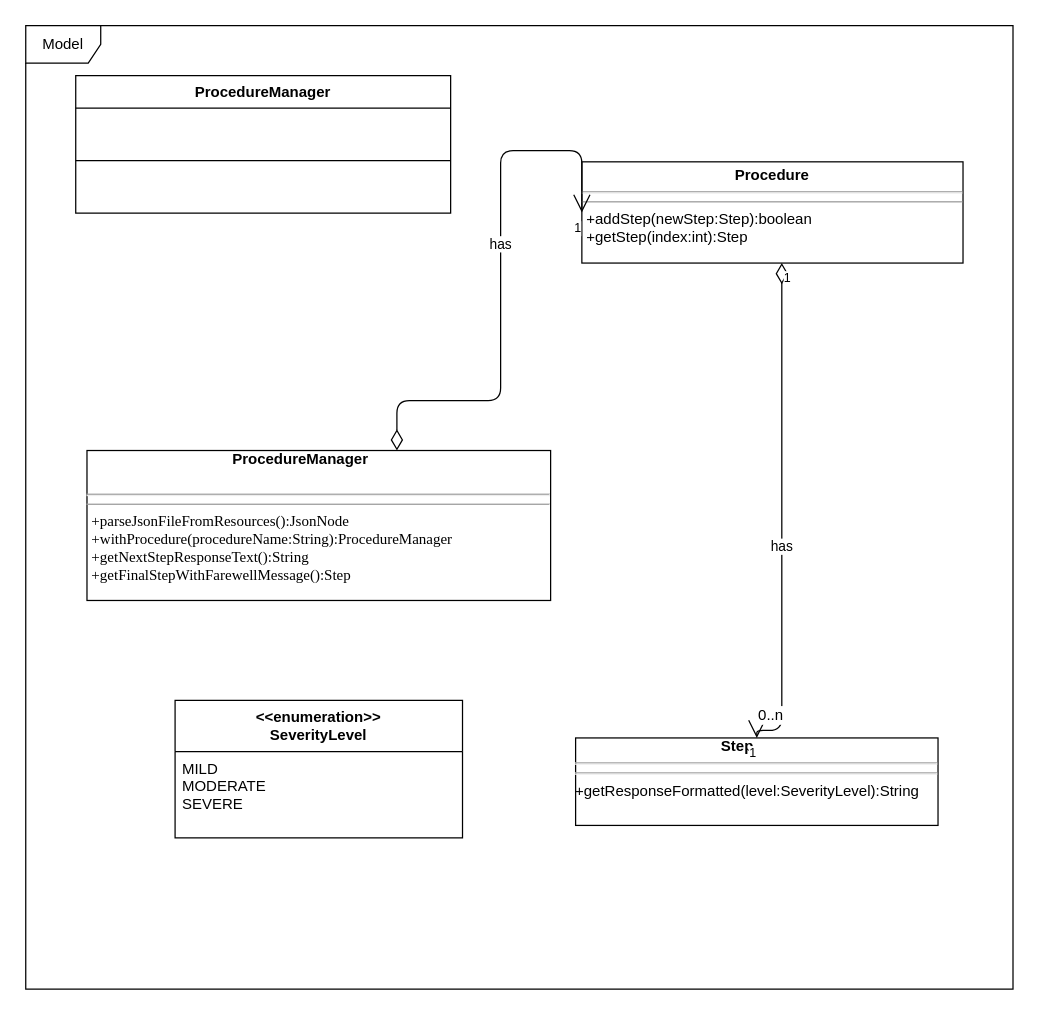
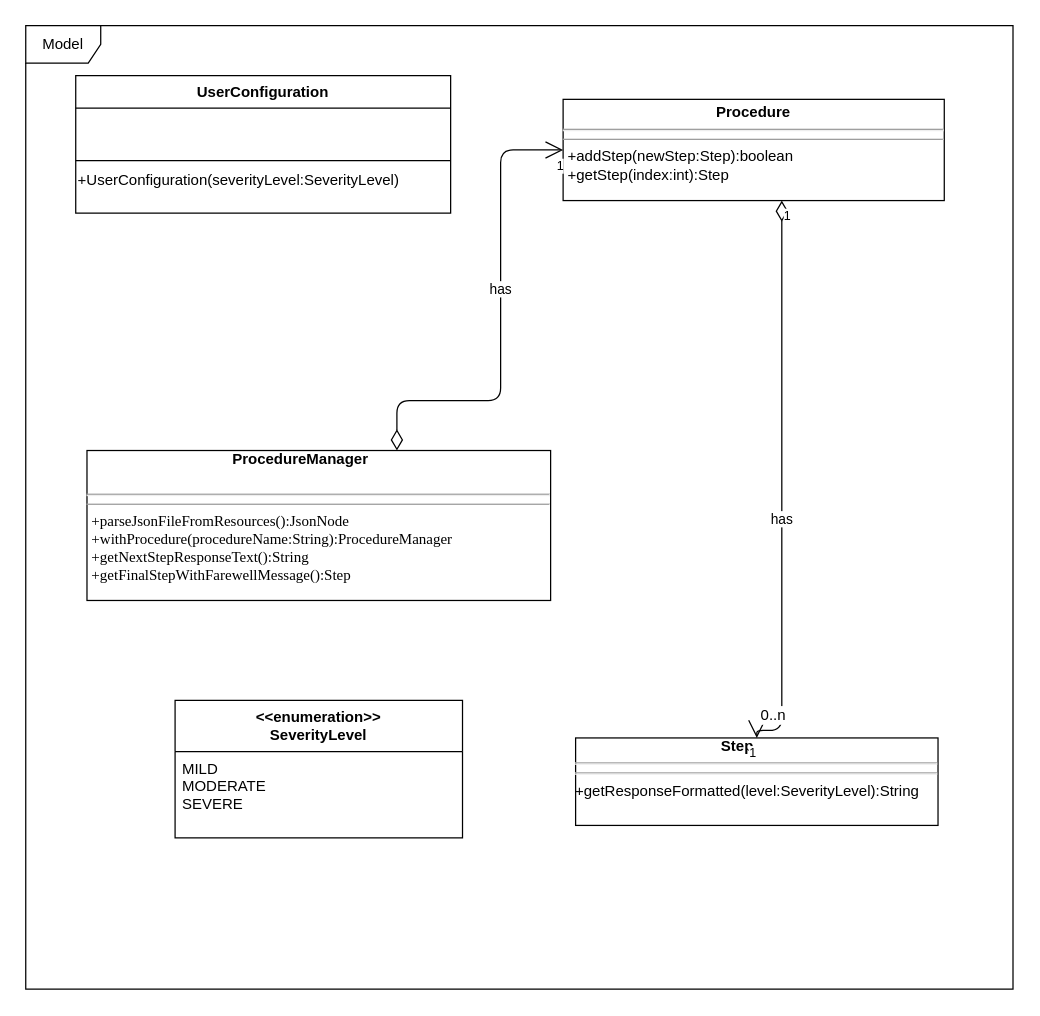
(263, 93) -> (263, 93)
none -> (251, 182)
(773, 213) -> (754, 150)
